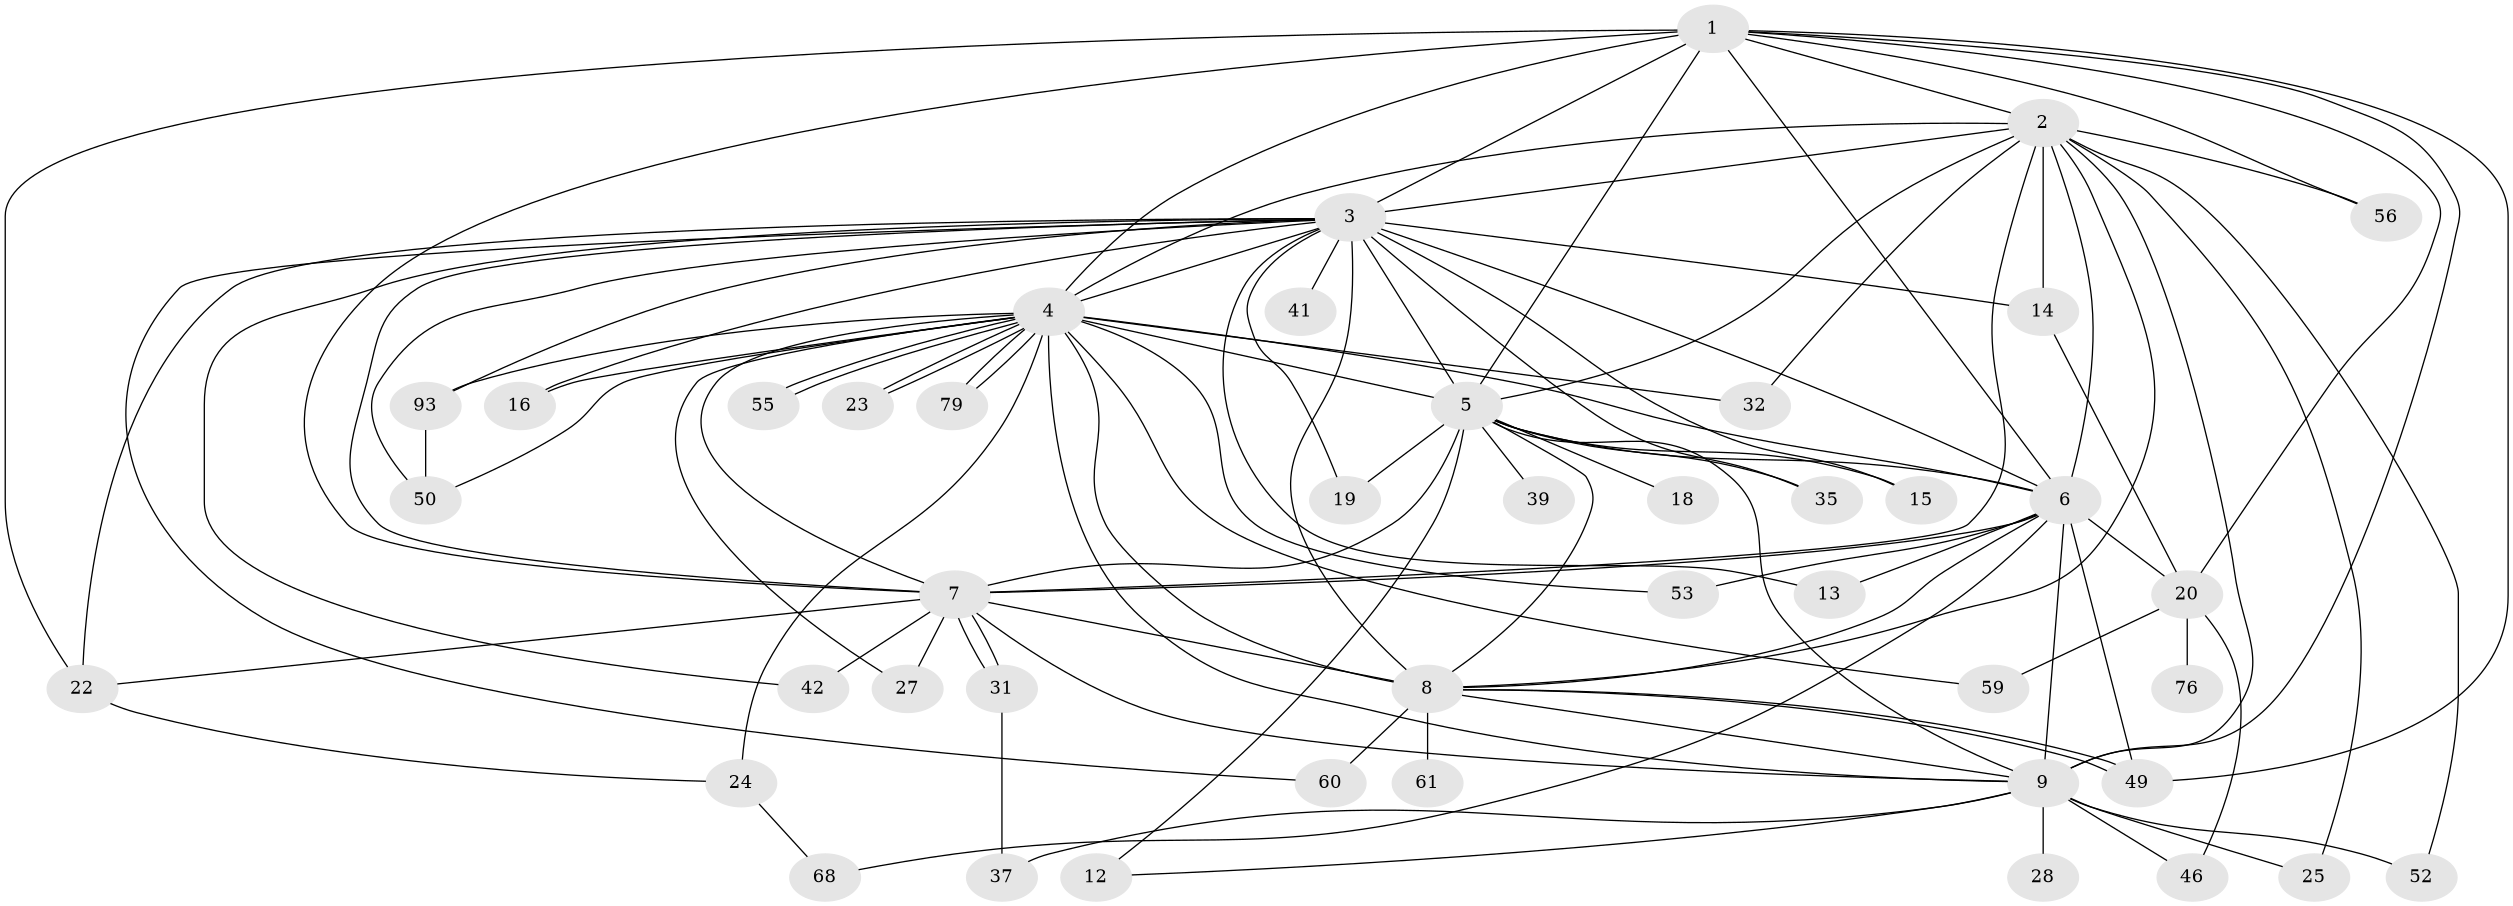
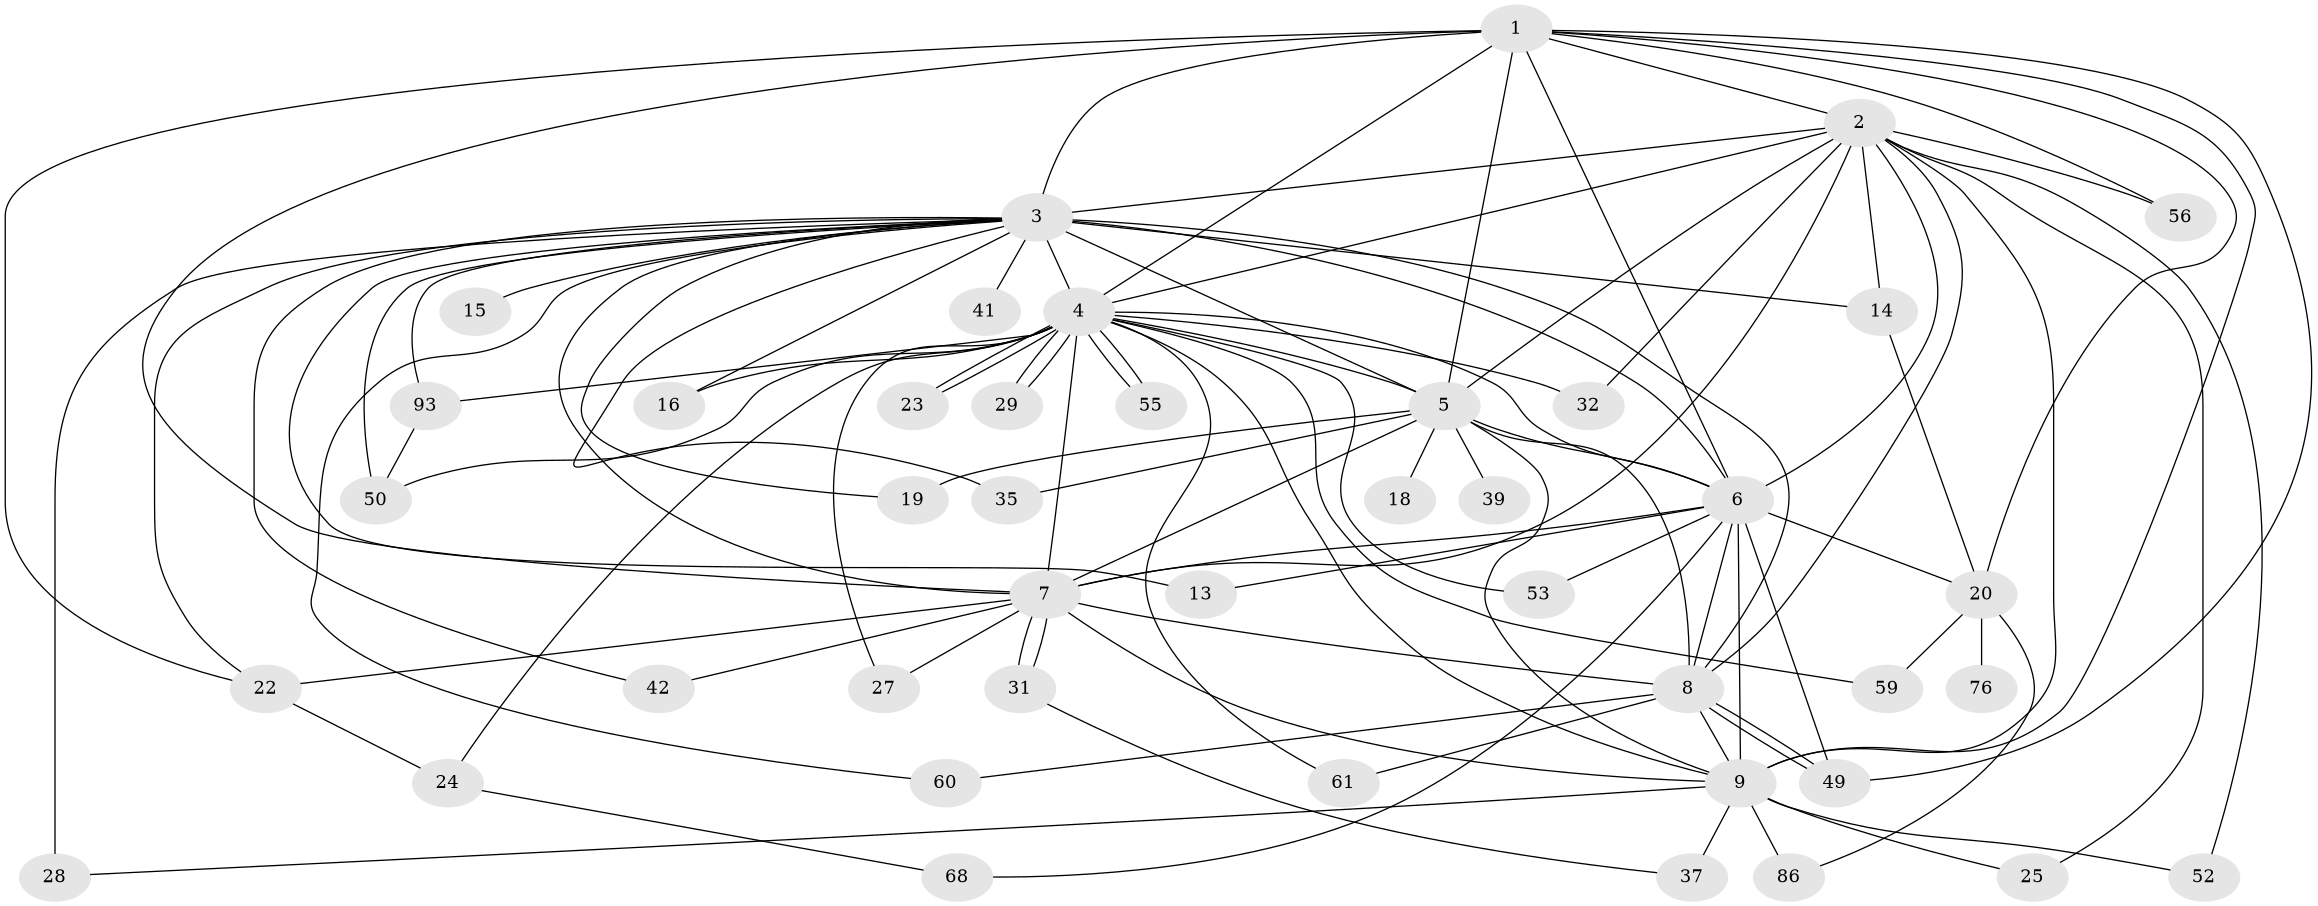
none -> (282, 264)
(952, 406) -> (1007, 406)
(1695, 452) -> none
(1150, 576) -> (1164, 525)
(1096, 878) -> none
(2192, 878) -> (1789, 878)
